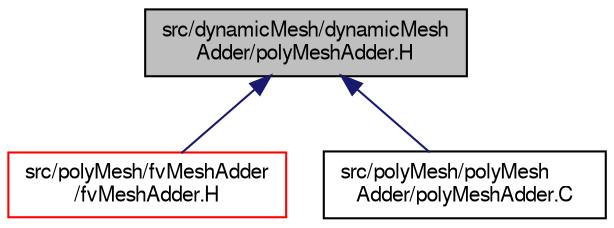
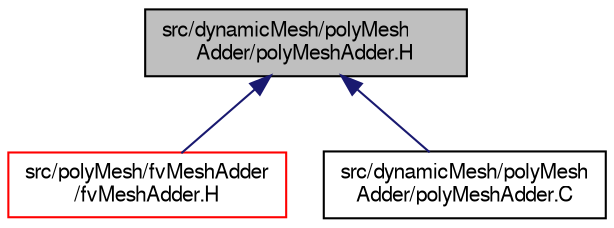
(306, 43) -> (306, 43)
(465, 185) -> (465, 185)
